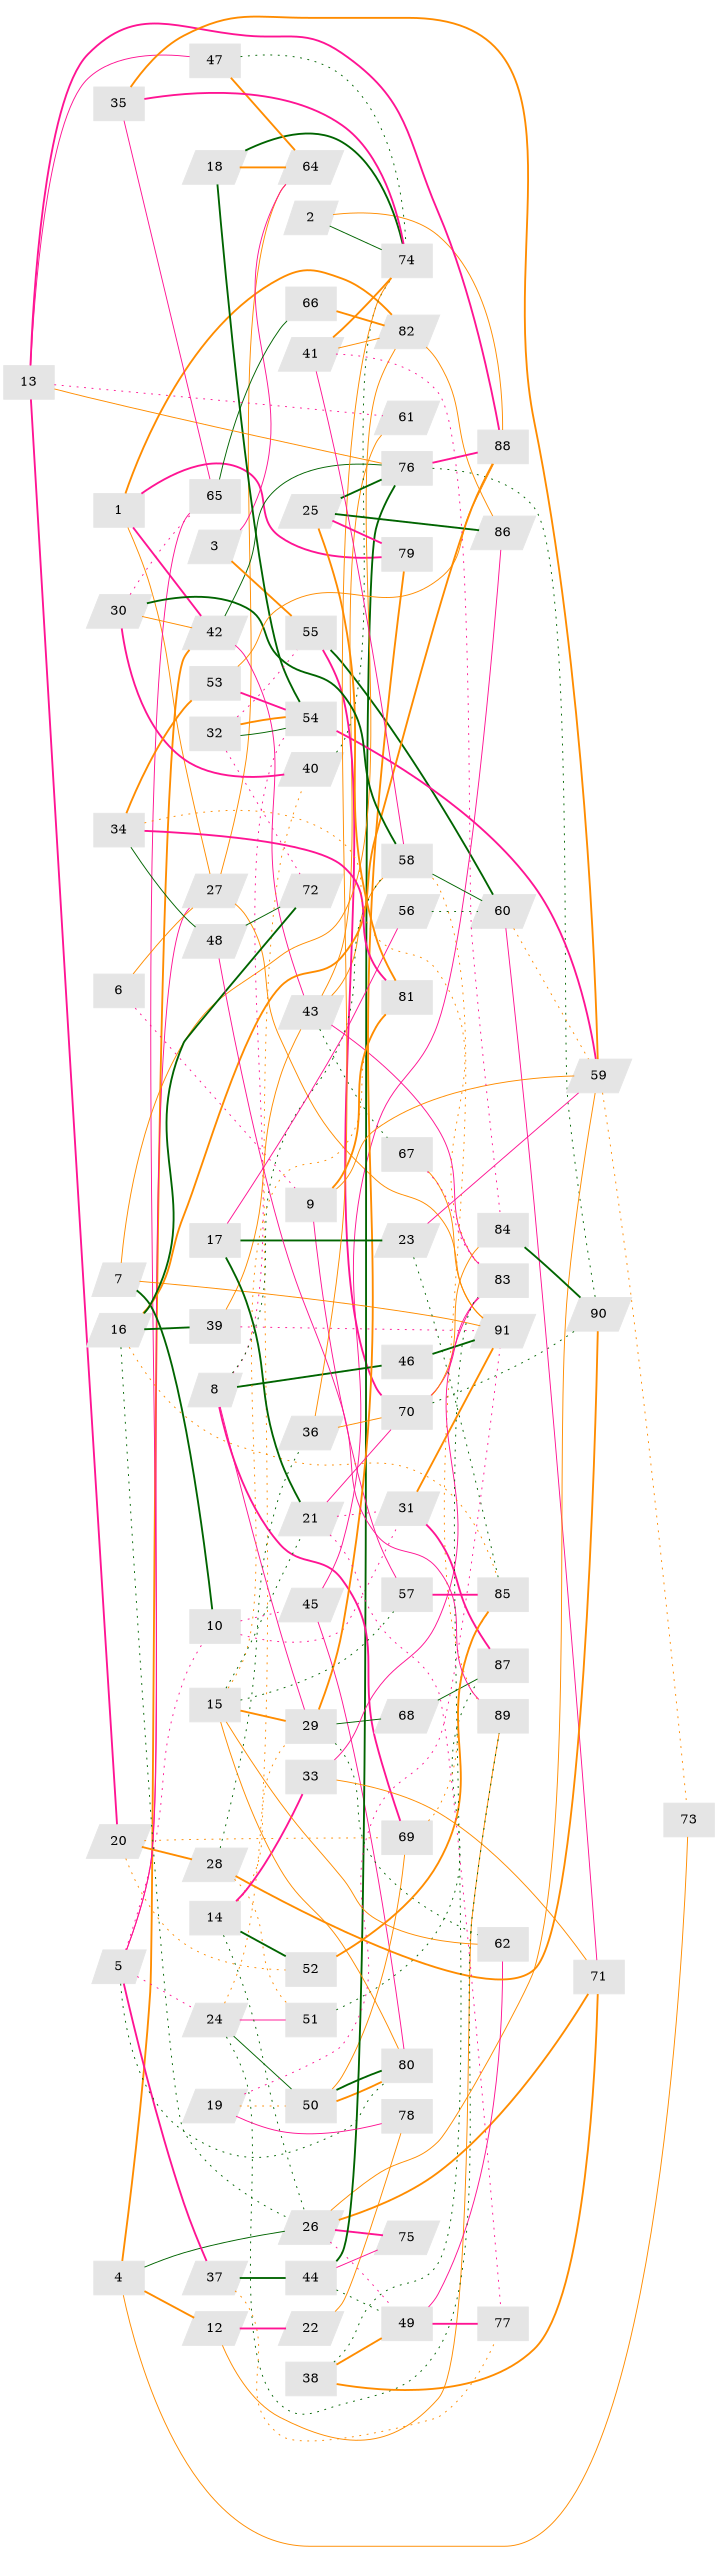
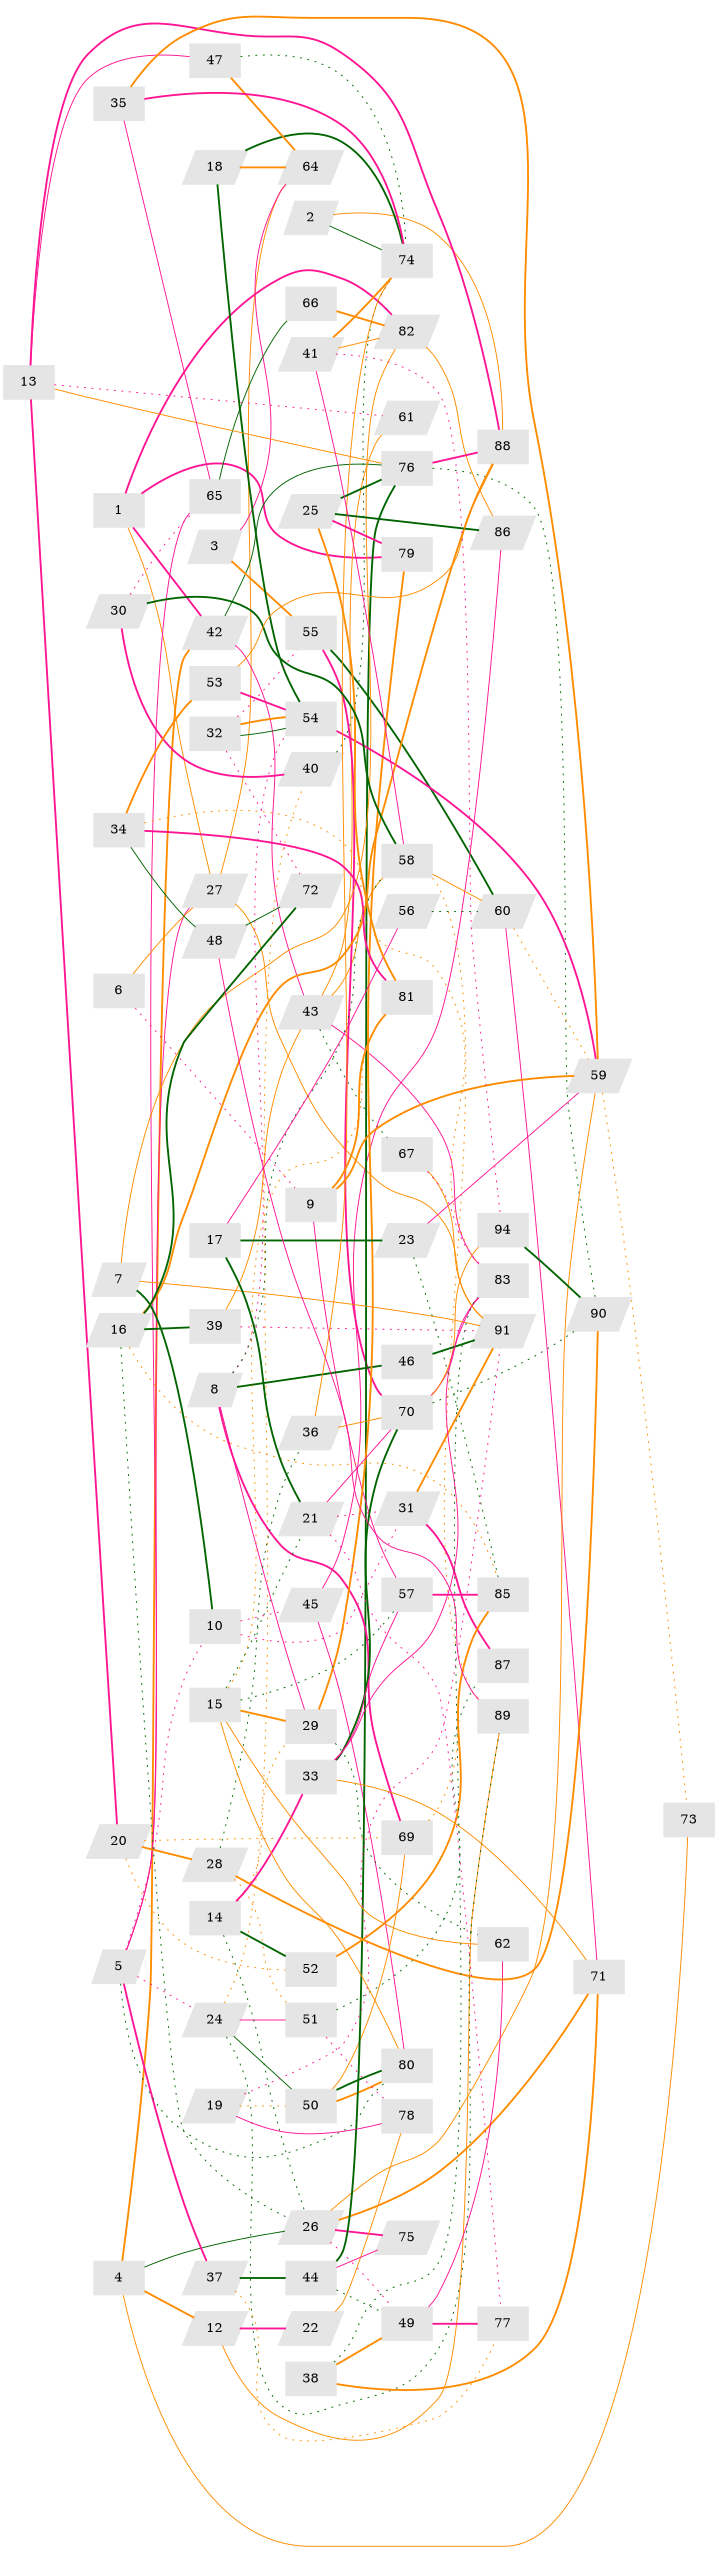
(224, 322) -> (224, 322)
(171, 623) -> none
(457, 887) -> (457, 887)
(436, 1099) -> (436, 1099)
(503, 1230) -> (503, 1230)
none -> (367, 1596)
none -> (375, 1664)
(407, 1716) -> none
none -> (344, 2058)
